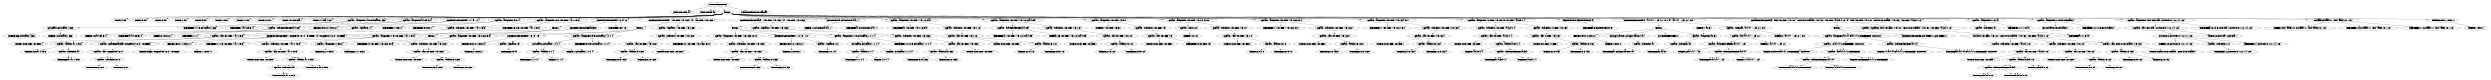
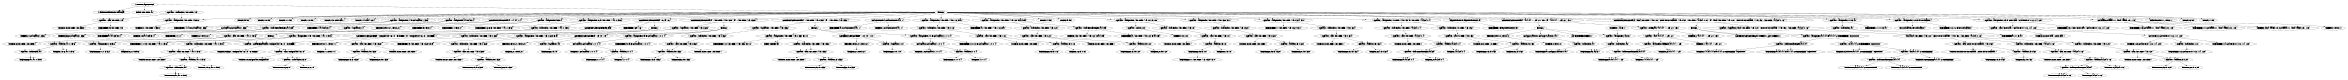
(713, 8) -> (779, 40)
(1128, 24) -> (181, 16)
(1281, 24) -> (1197, 55)
(1329, 52) -> (1301, 52)
none -> (254, 60)
